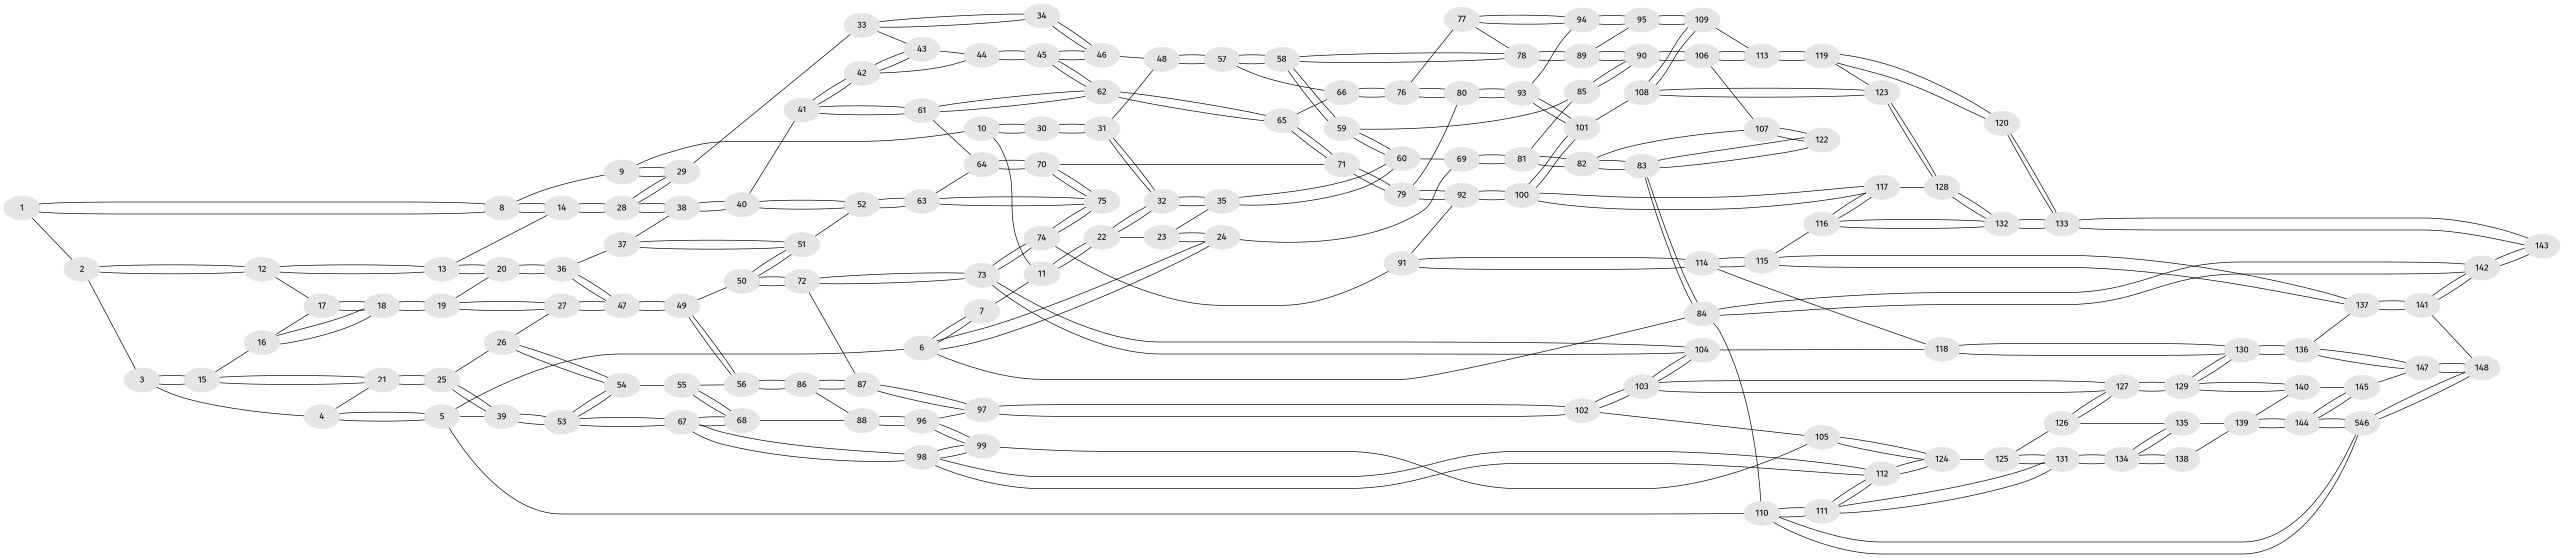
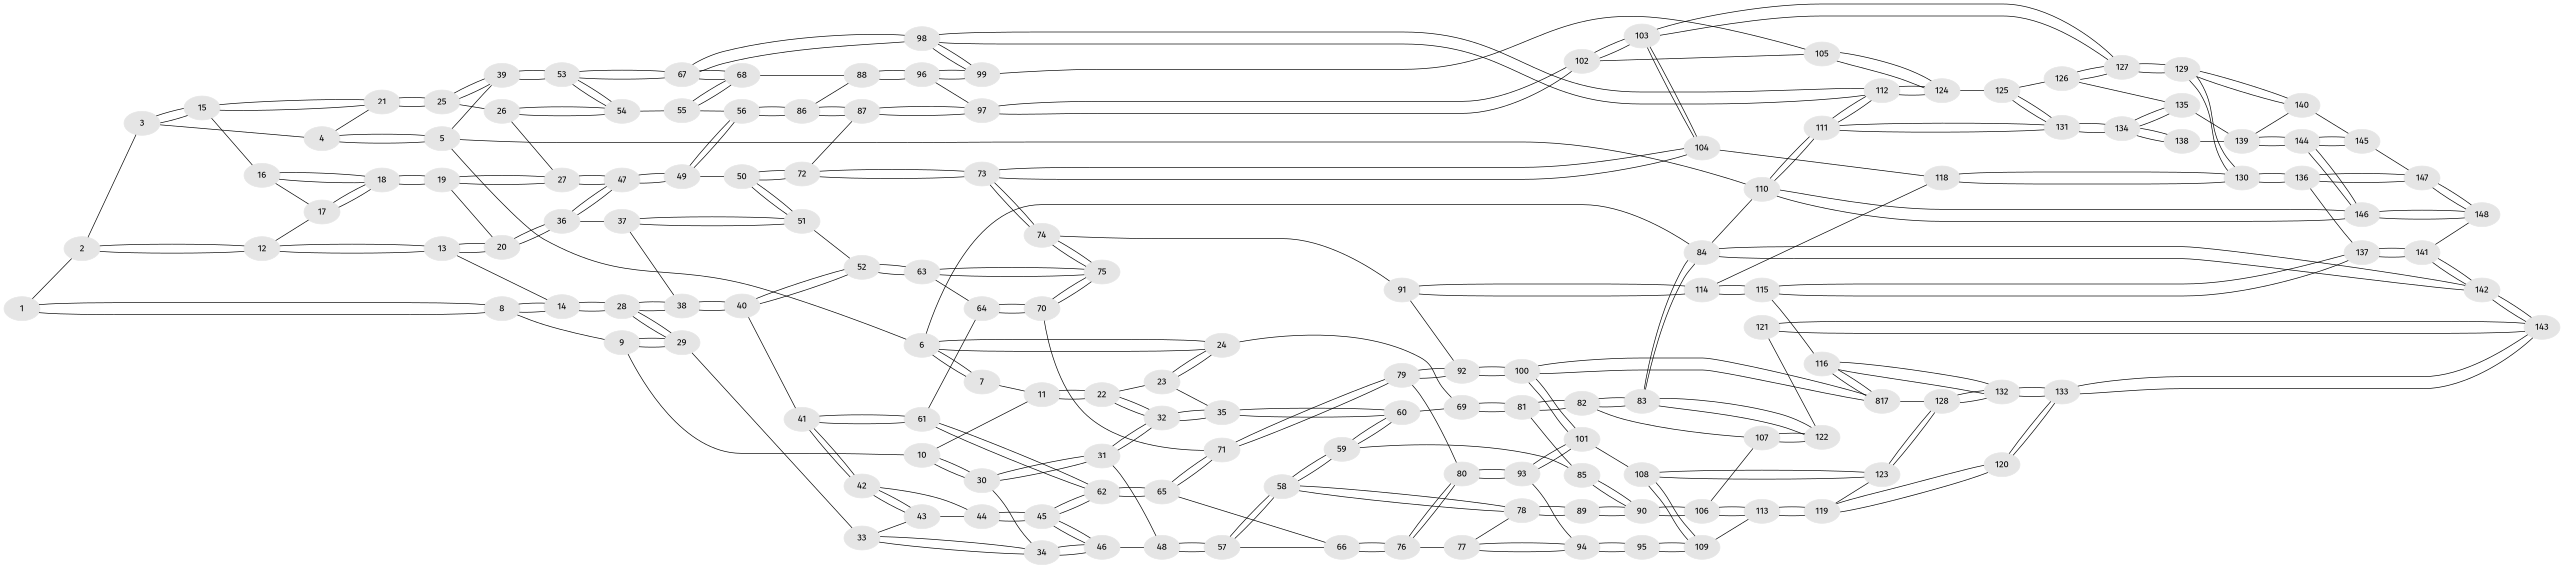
(1612, 38) -> none
(1882, 187) -> (1882, 401)
none -> (1762, 327)
(2362, 423) -> (2362, 215)
none -> (1012, 517)
